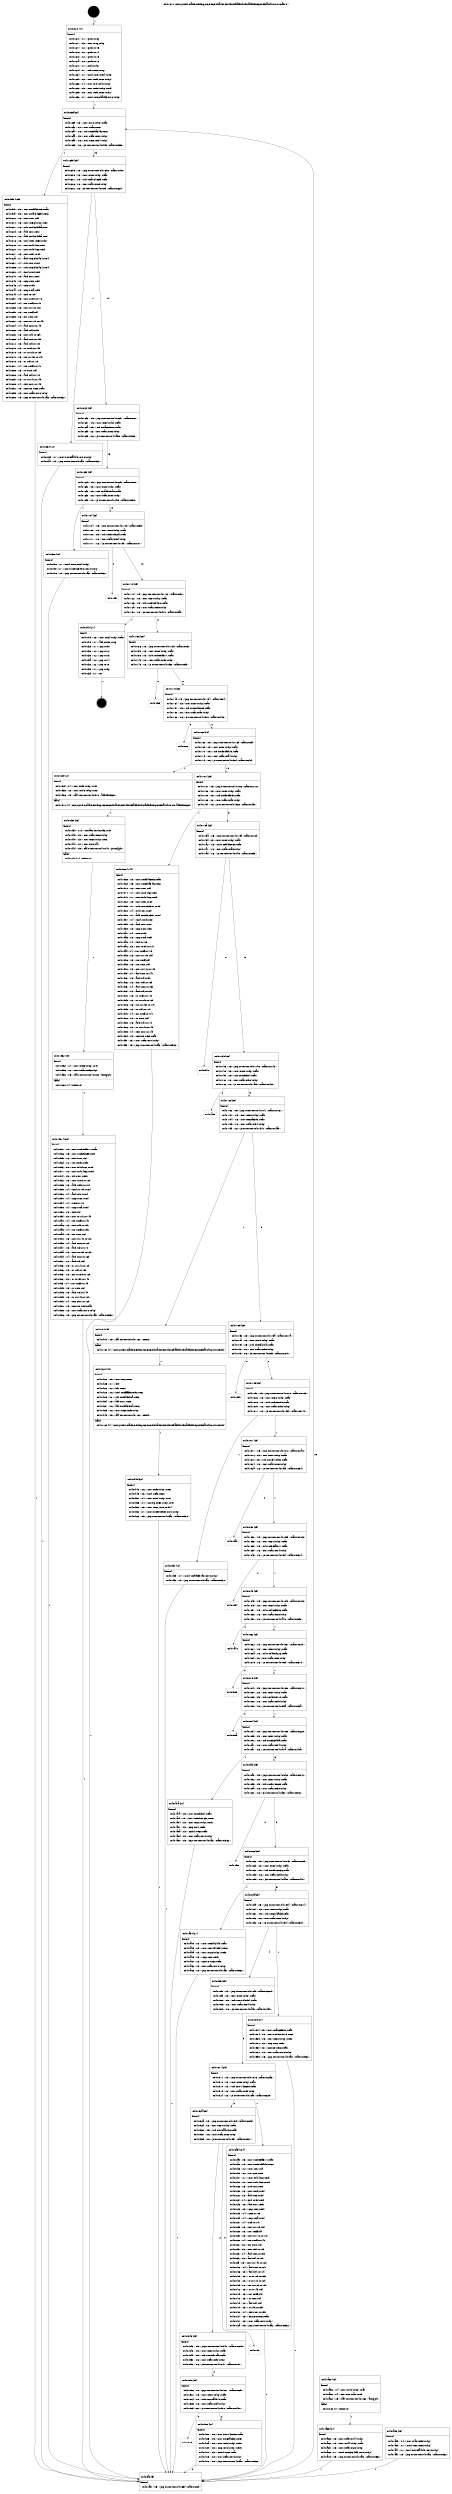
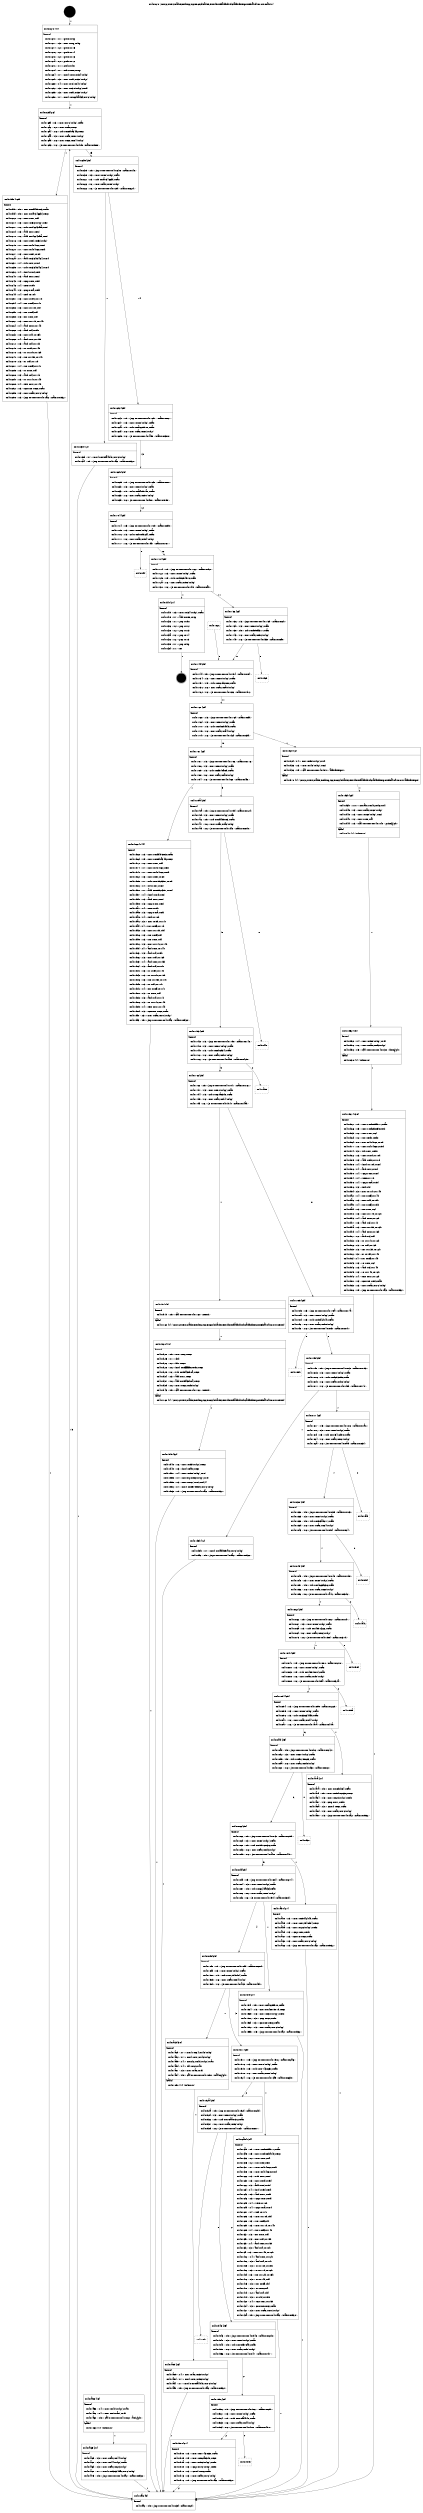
(76, 564) -> none
(187, 731) -> (217, 644)
none -> (197, 2064)
